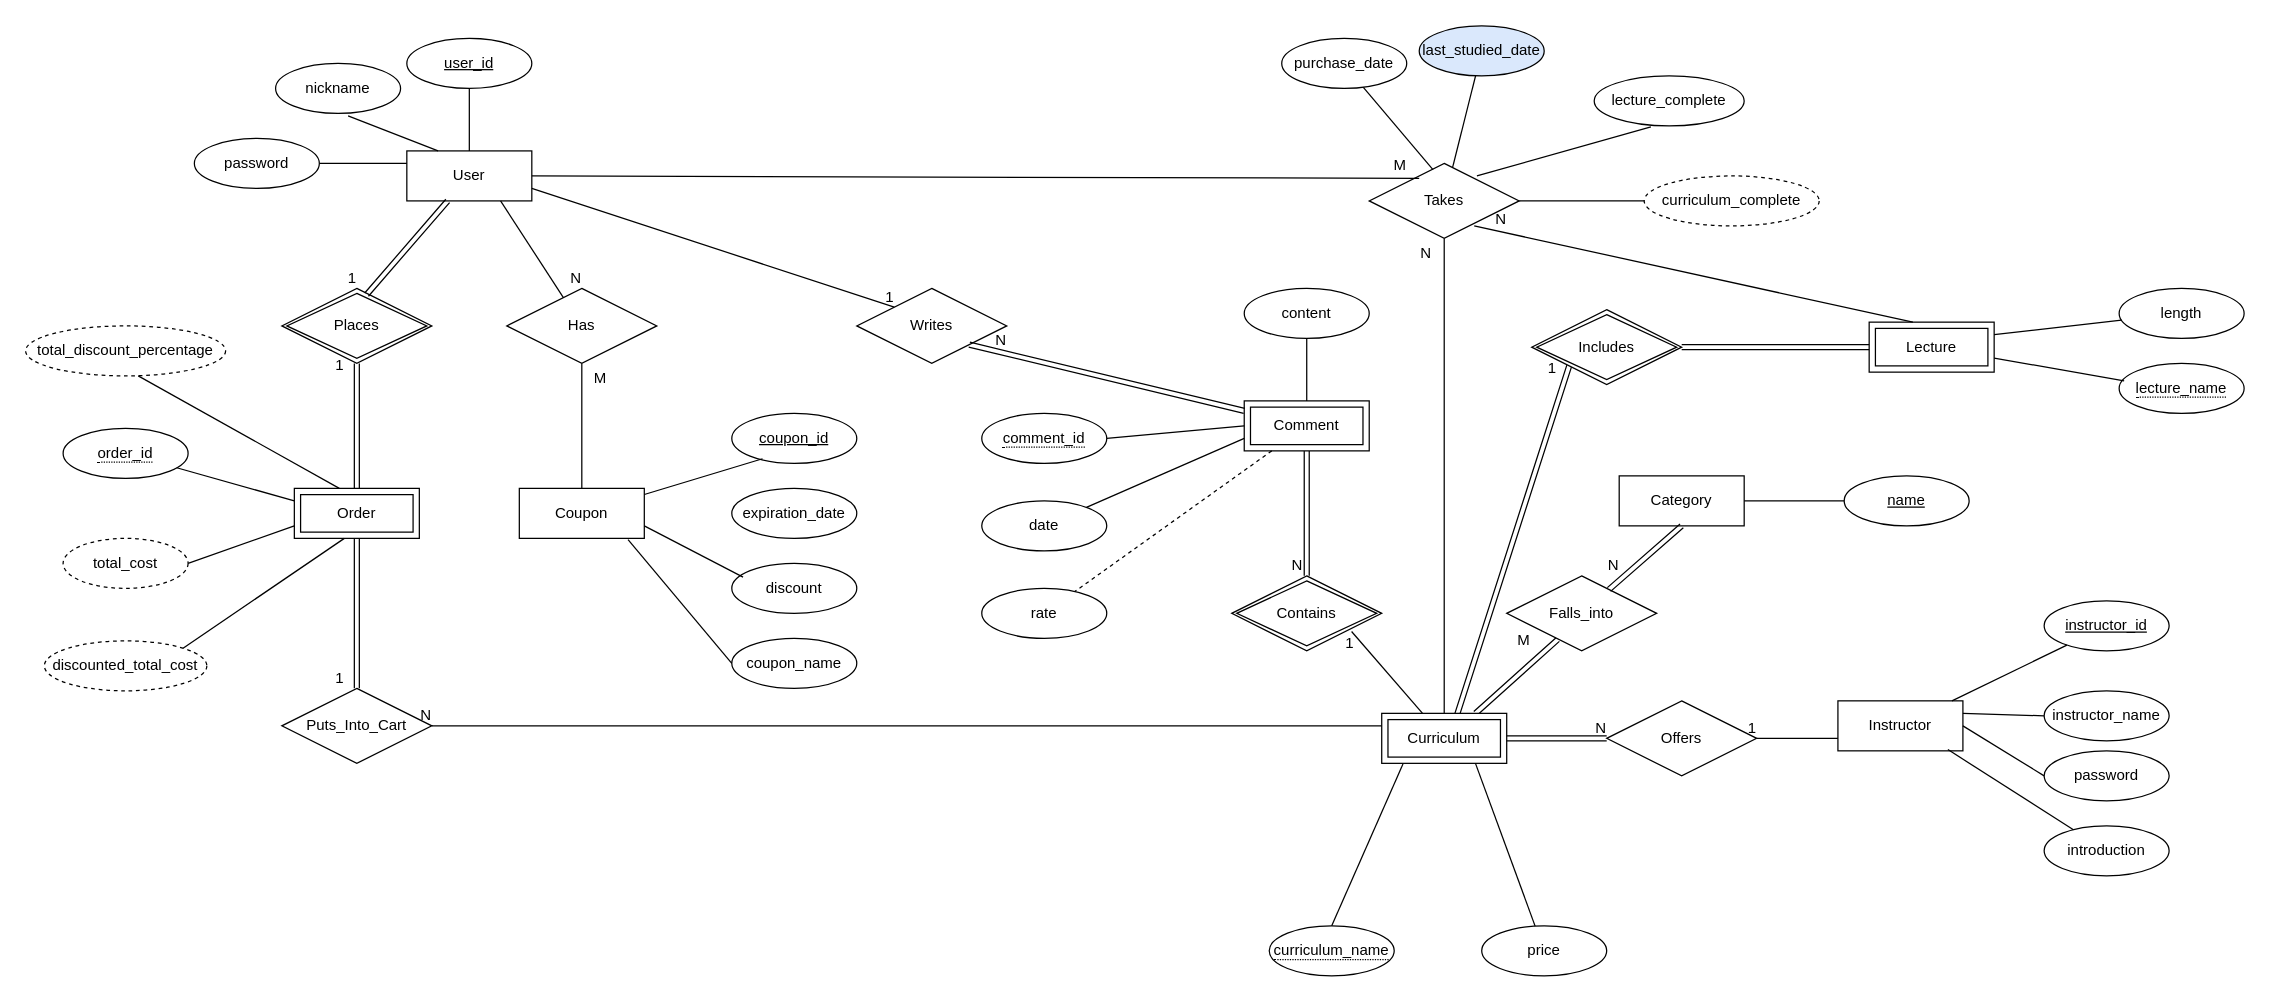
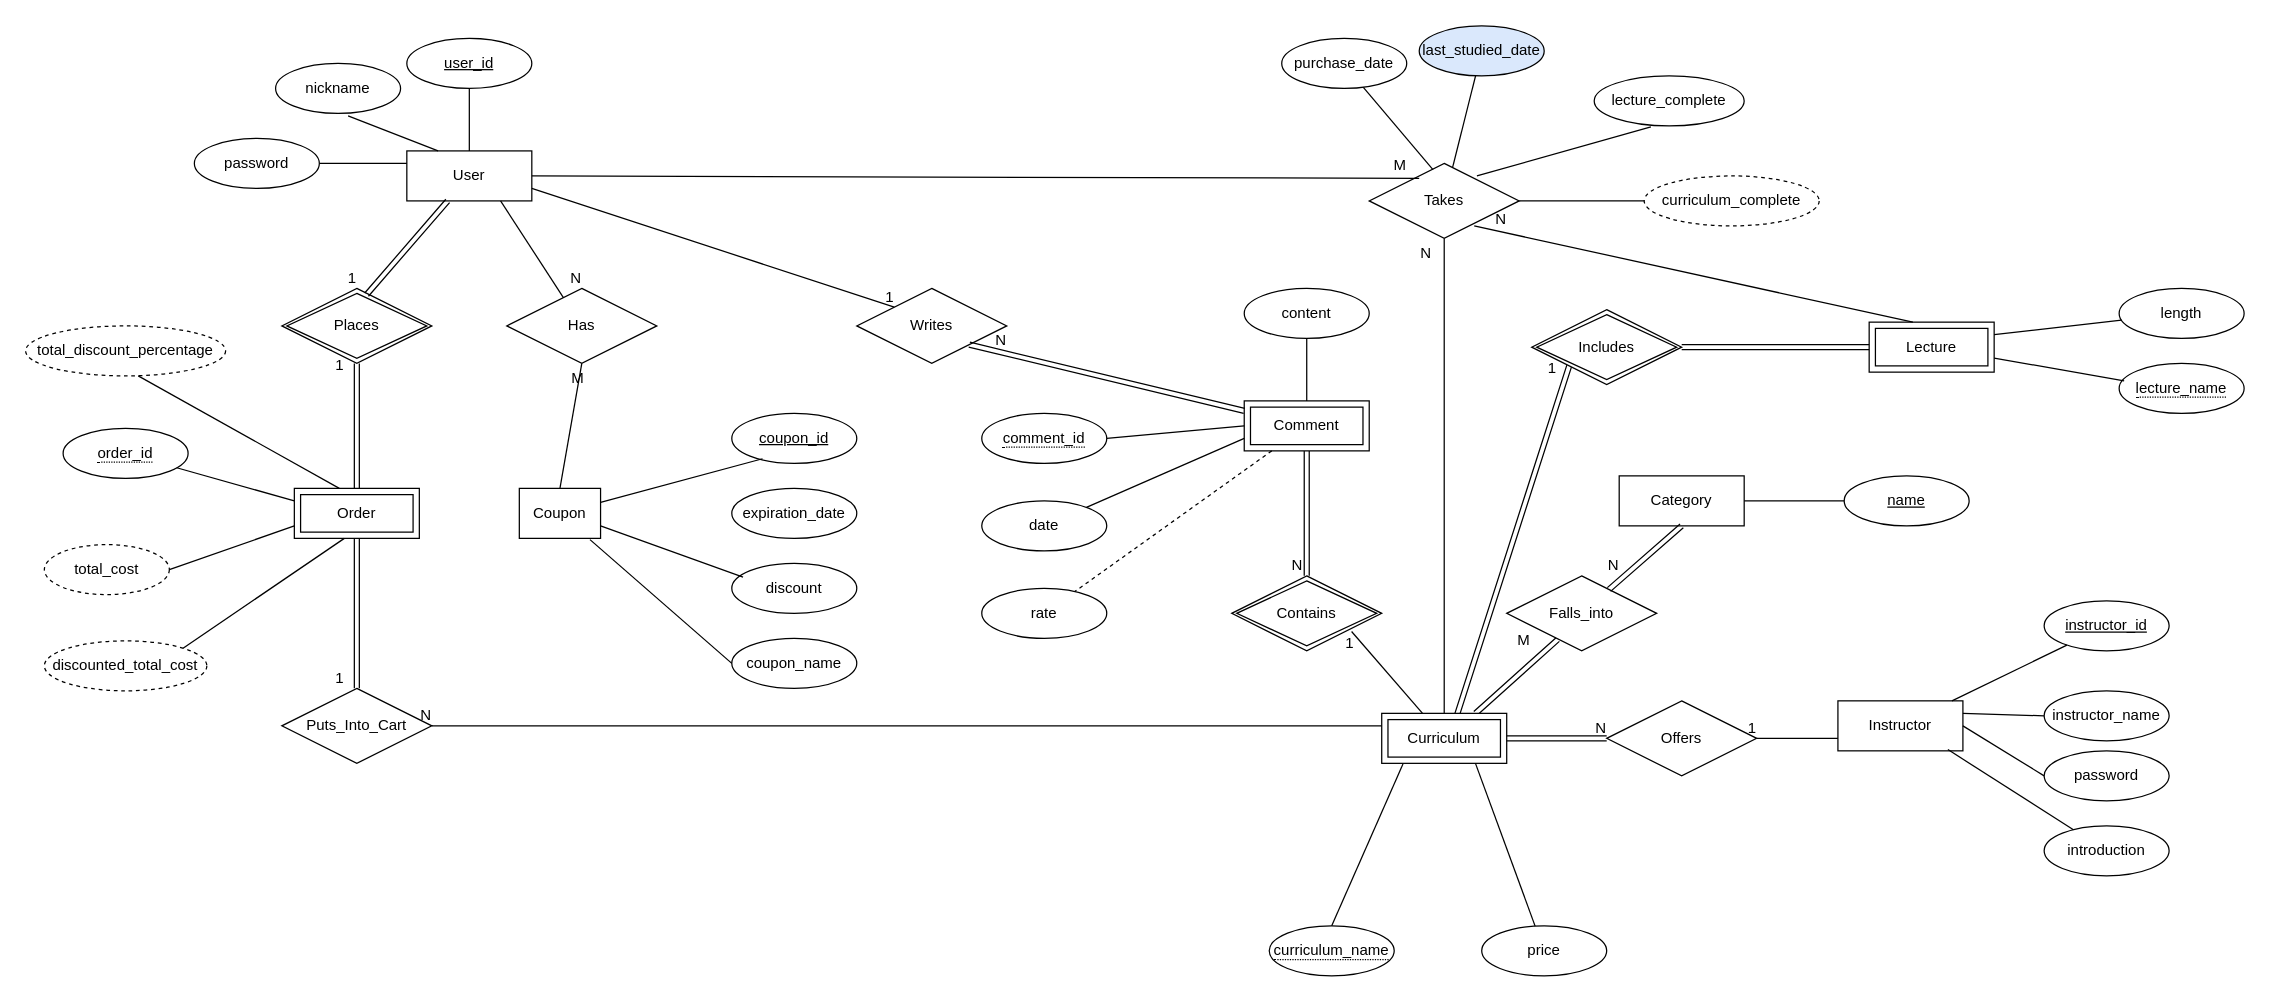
(582, 513) -> (560, 513)
(126, 563) -> (107, 569)
